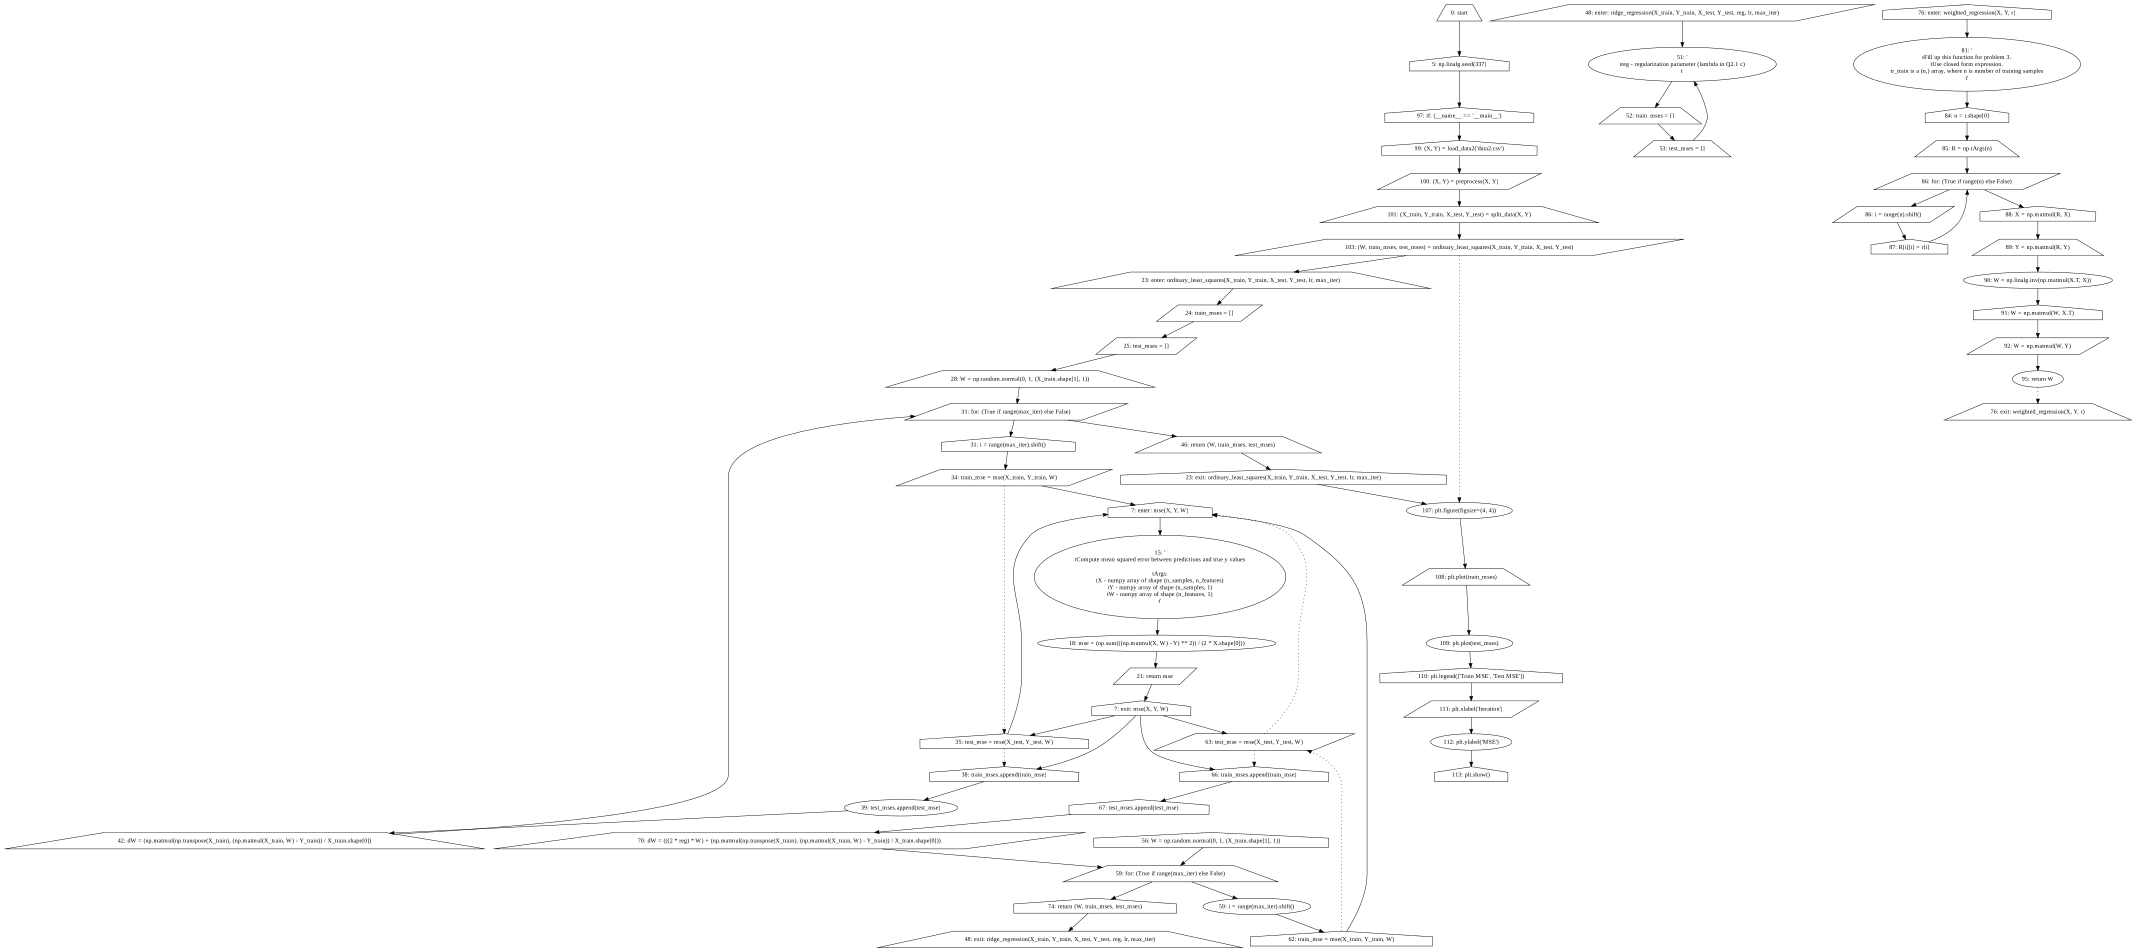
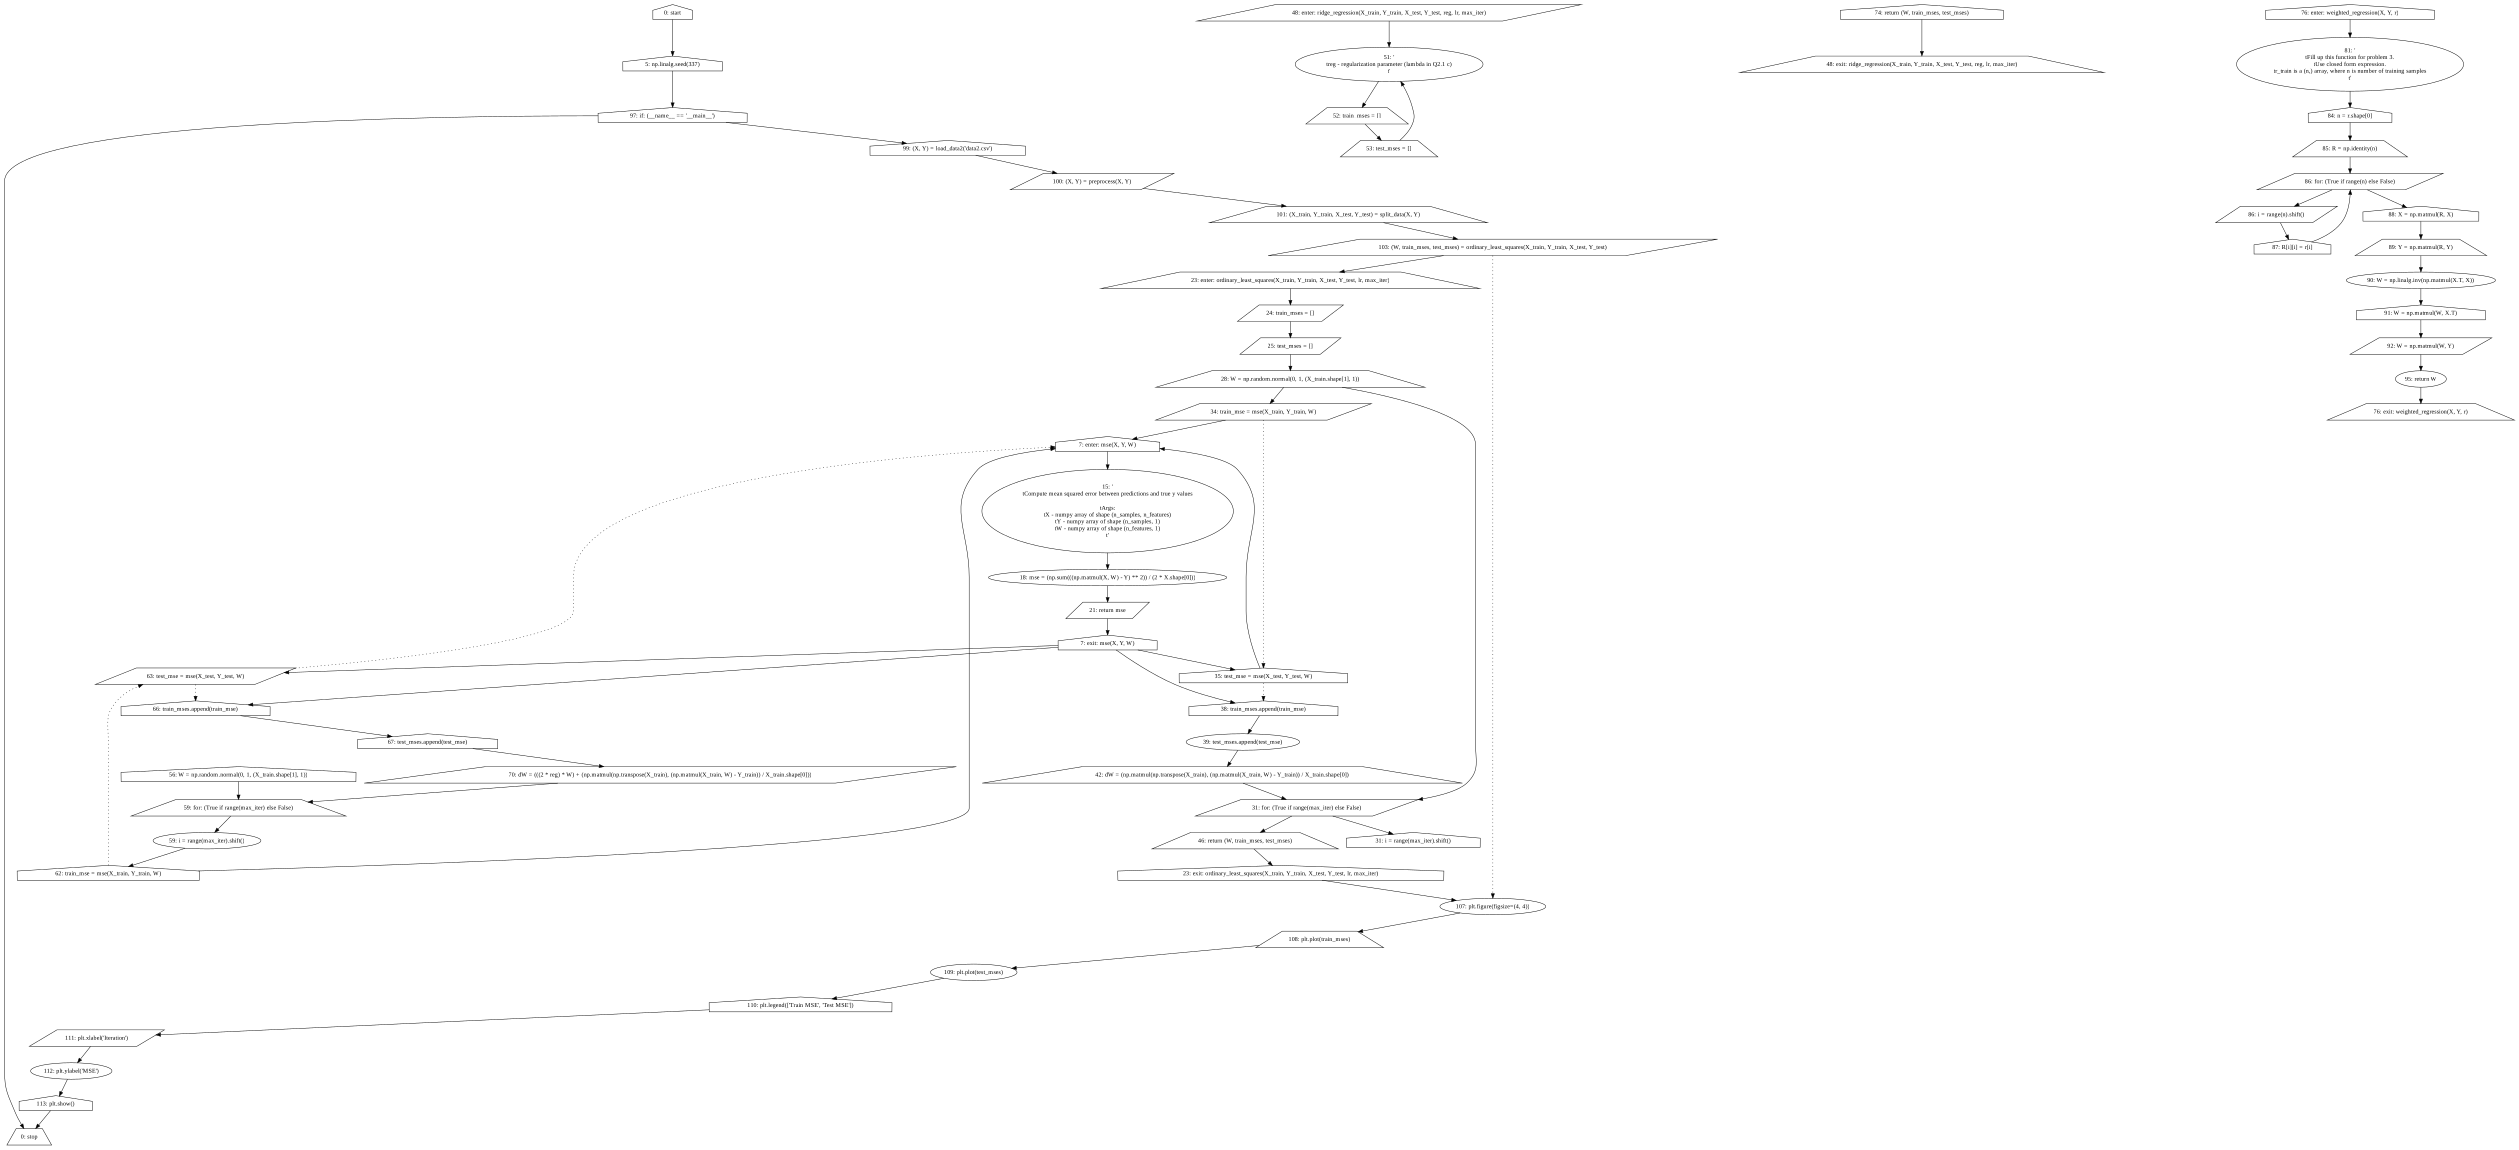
(1459, 13) -> (673, 13)
(1967, 149) -> (2350, 149)
(2038, 393) -> (2421, 393)
(1007, 458) -> (1278, 394)
(1134, 890) -> none
none -> (29, 1137)
